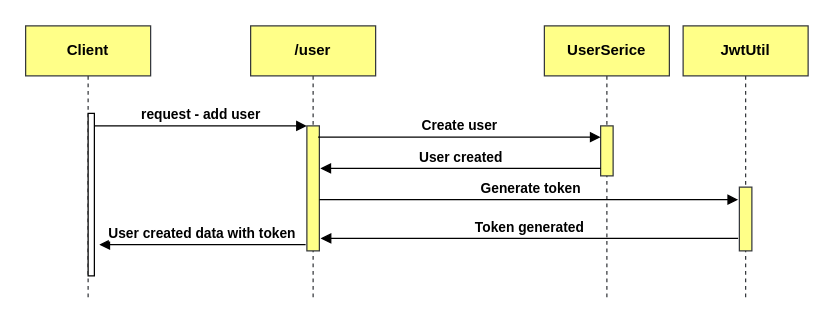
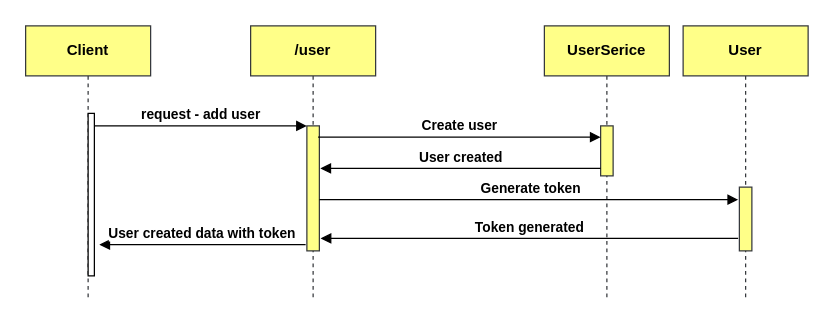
(746, 51) -> (746, 51)
